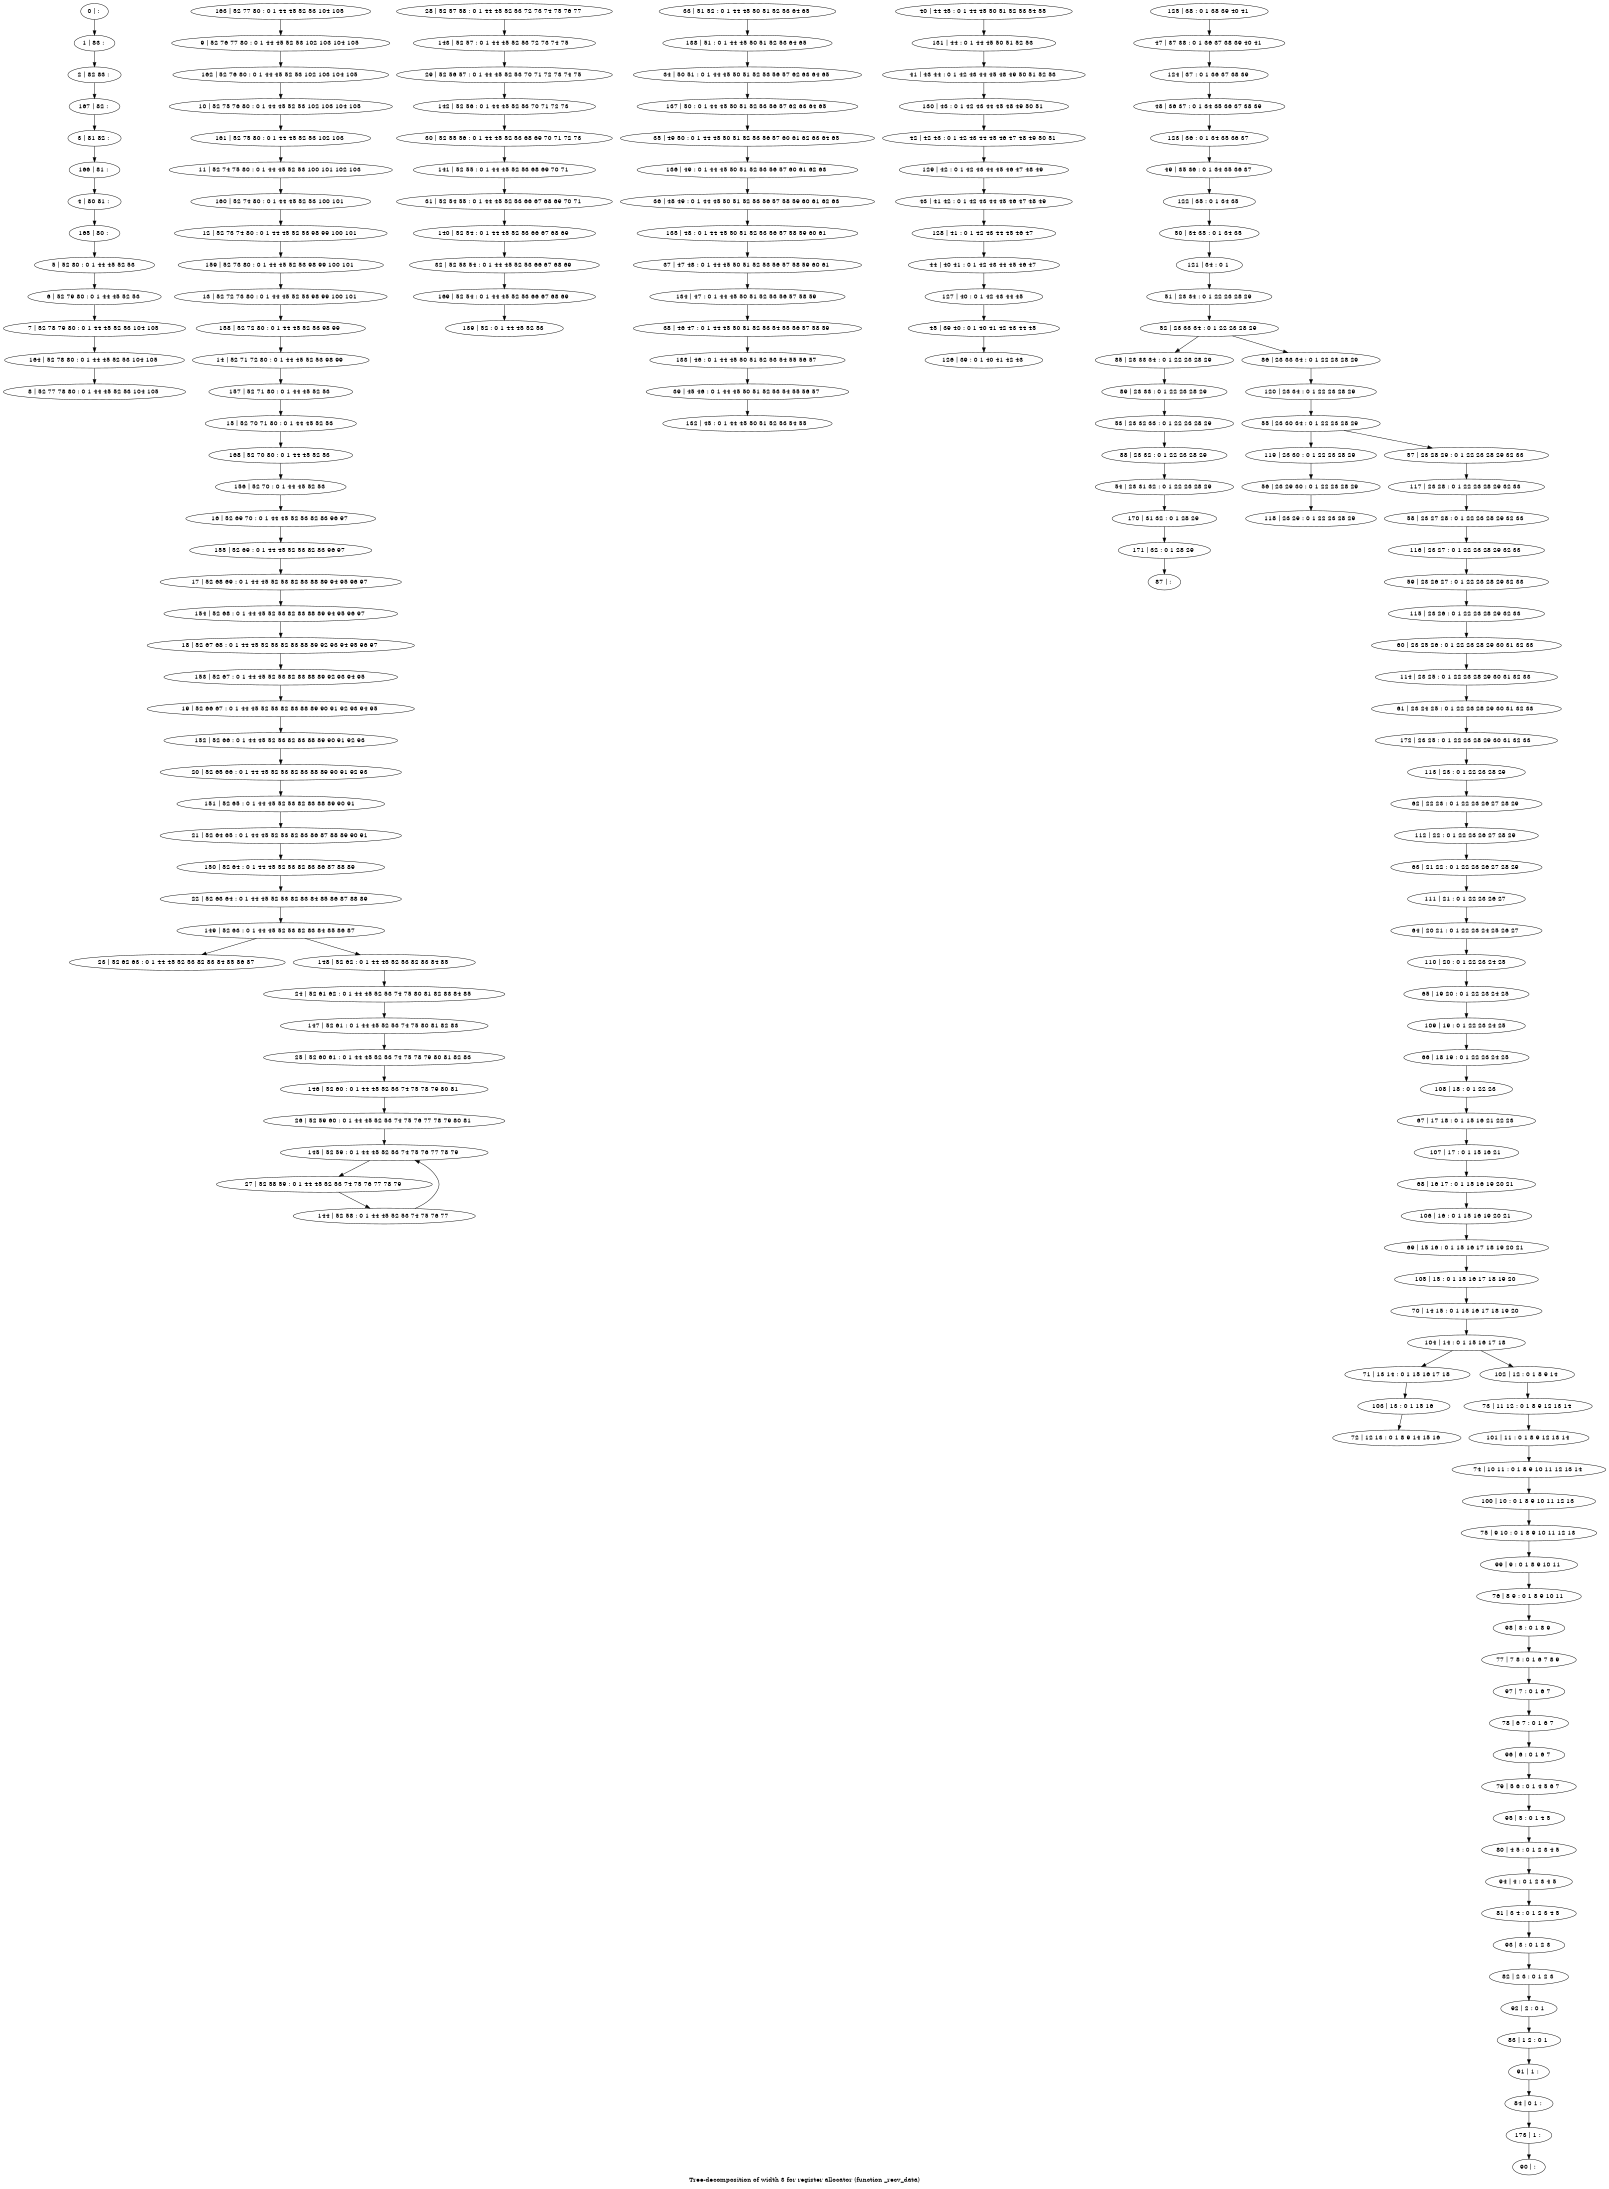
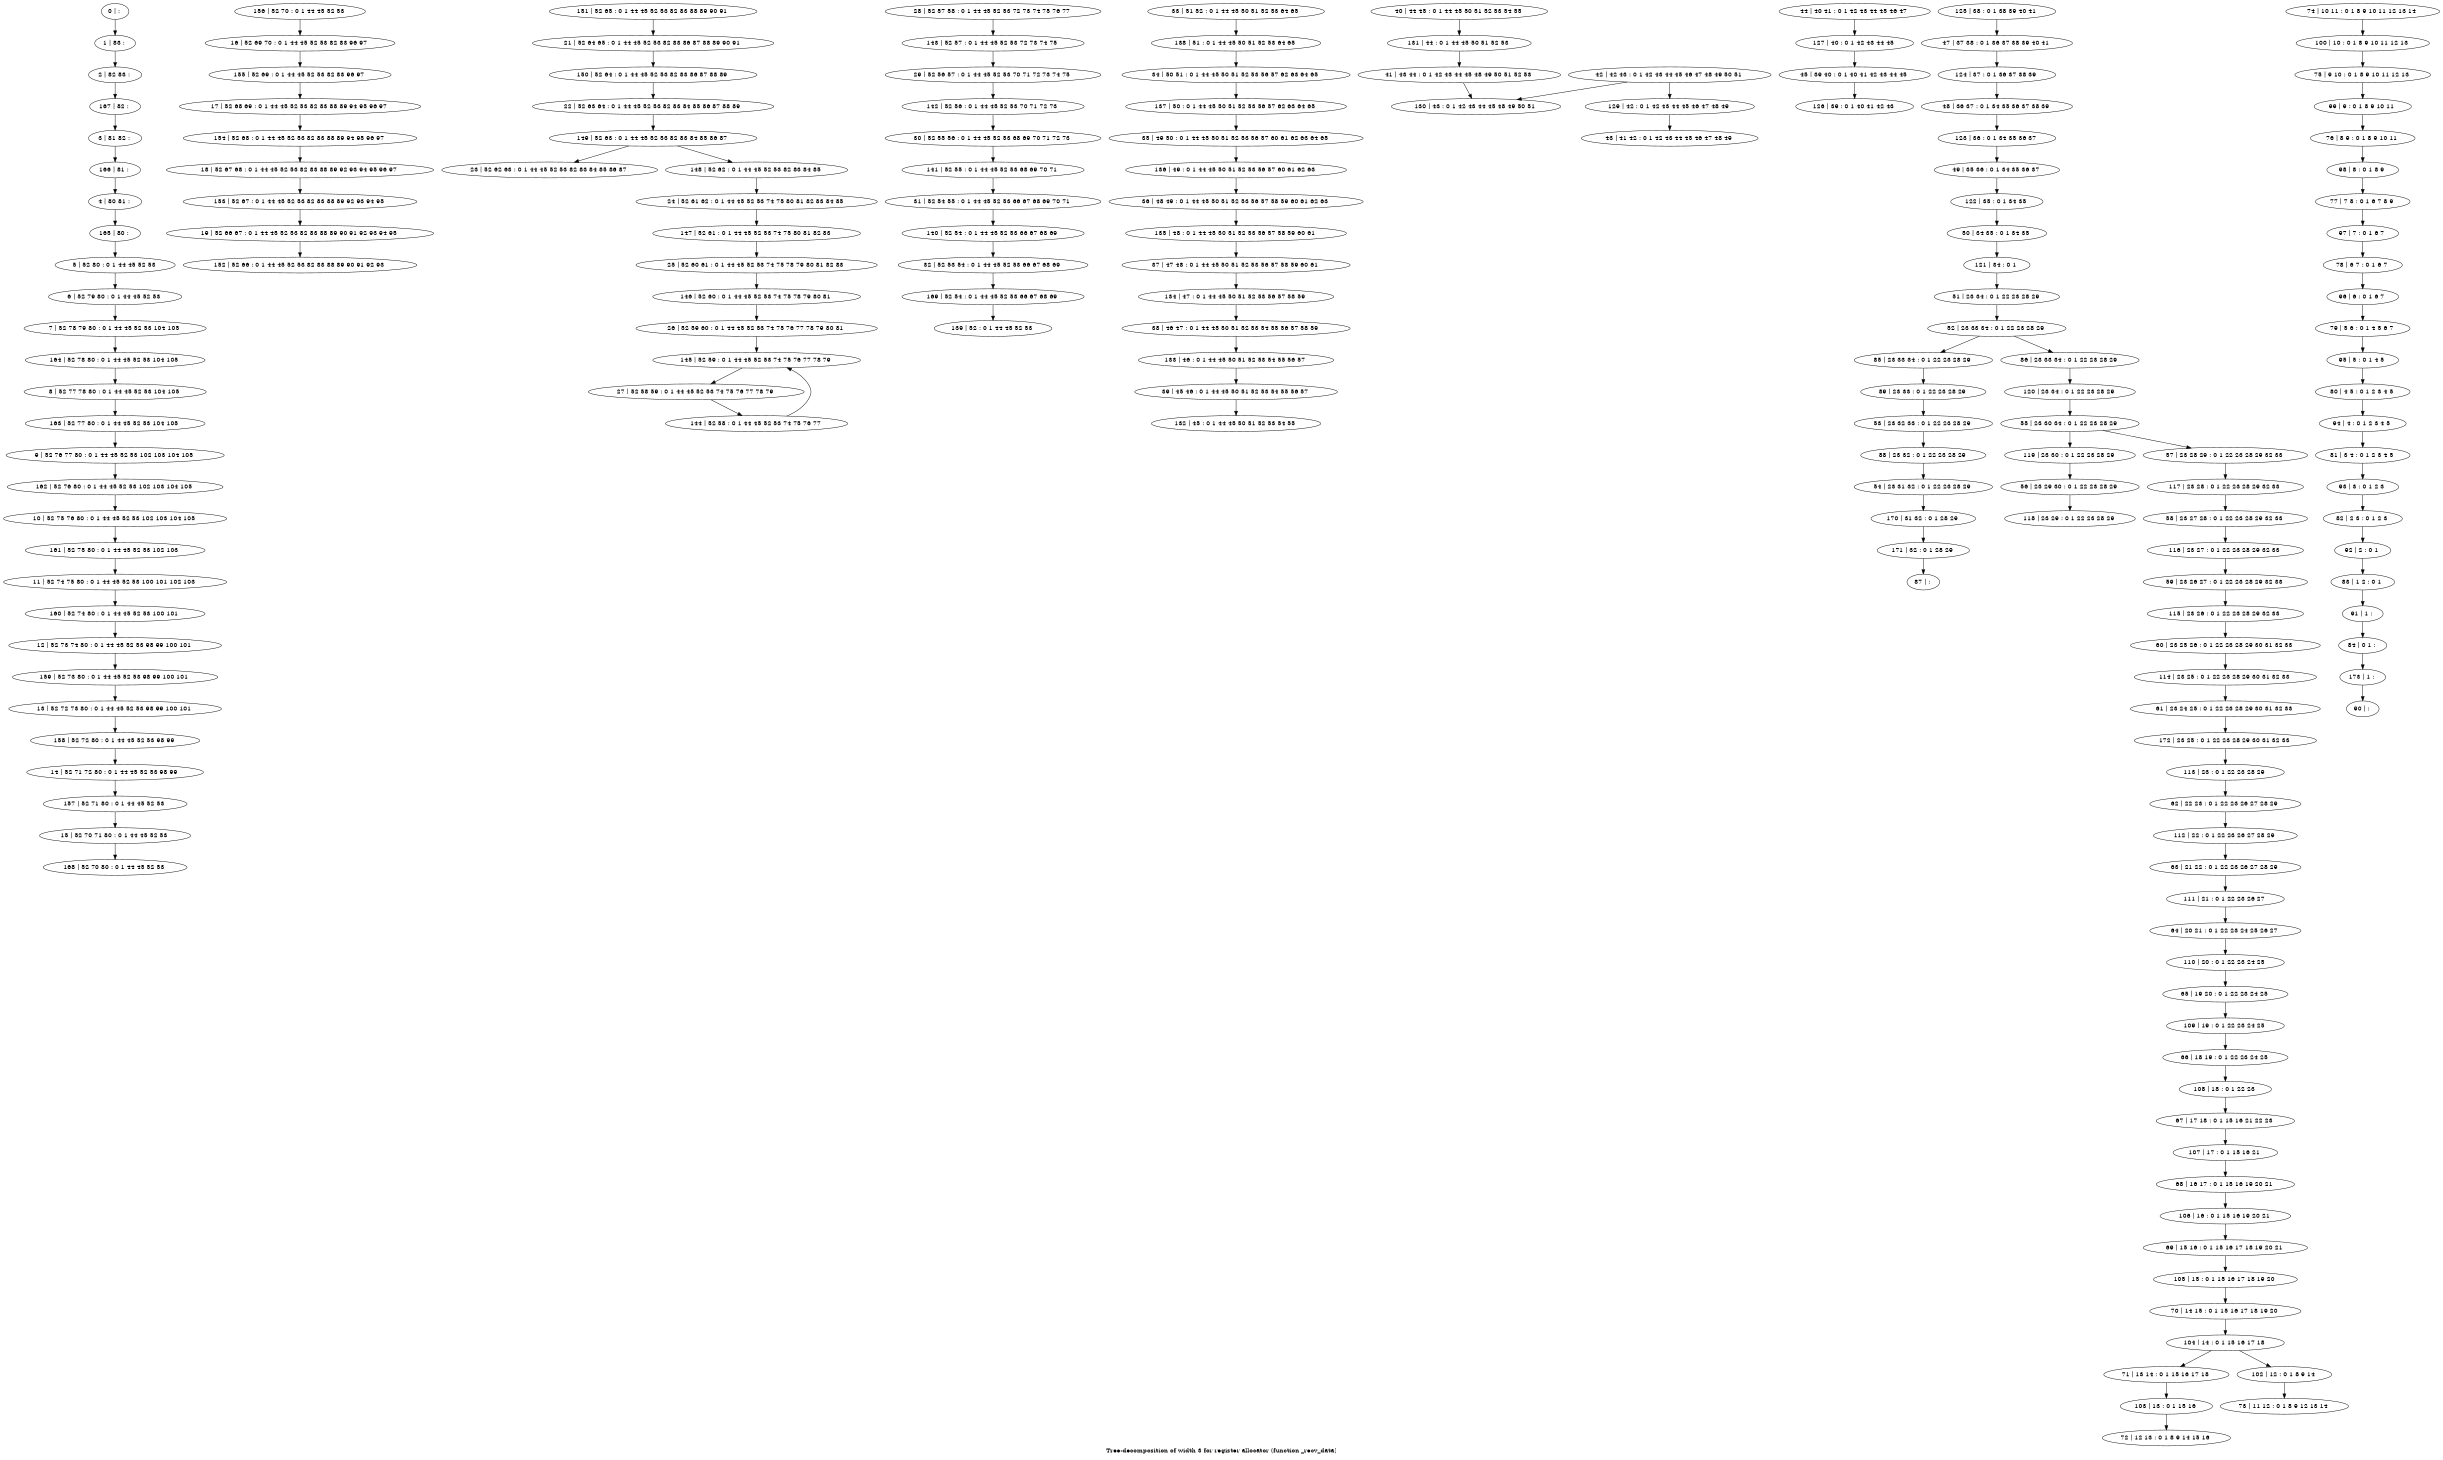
(984, 120) -> (1574, 90)
(984, 233) -> none
none -> (115, 406)
(281, 469) -> none
(281, 772) -> none
(1529, 1438) -> none
